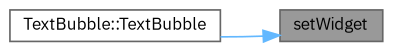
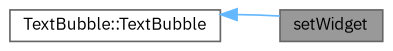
(242, 37) -> (259, 15)
